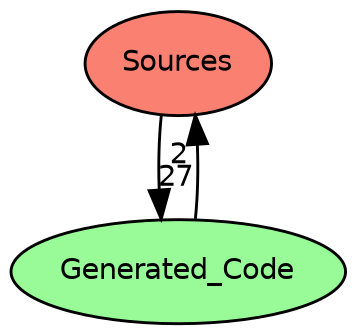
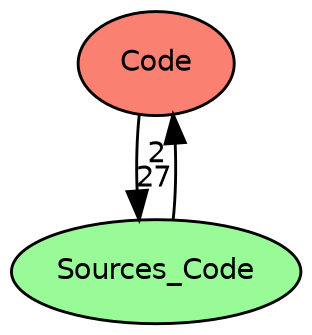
(178, 64) -> (156, 64)
(178, 272) -> (156, 272)
